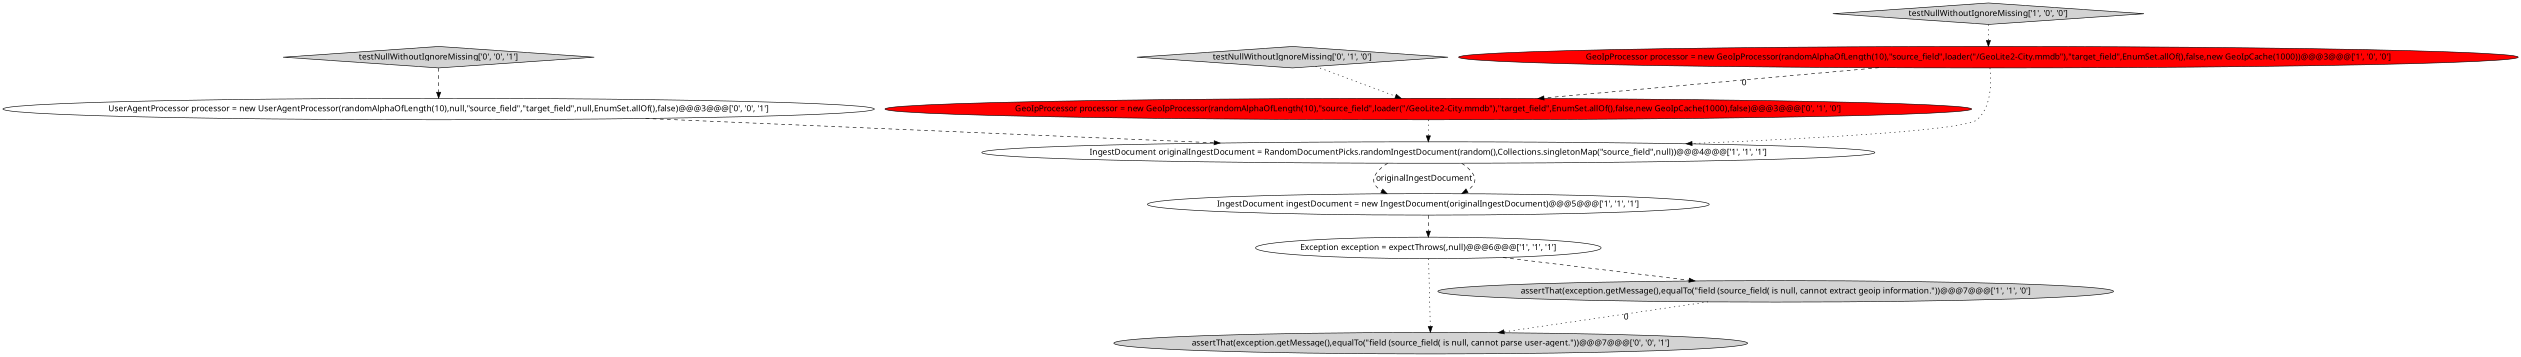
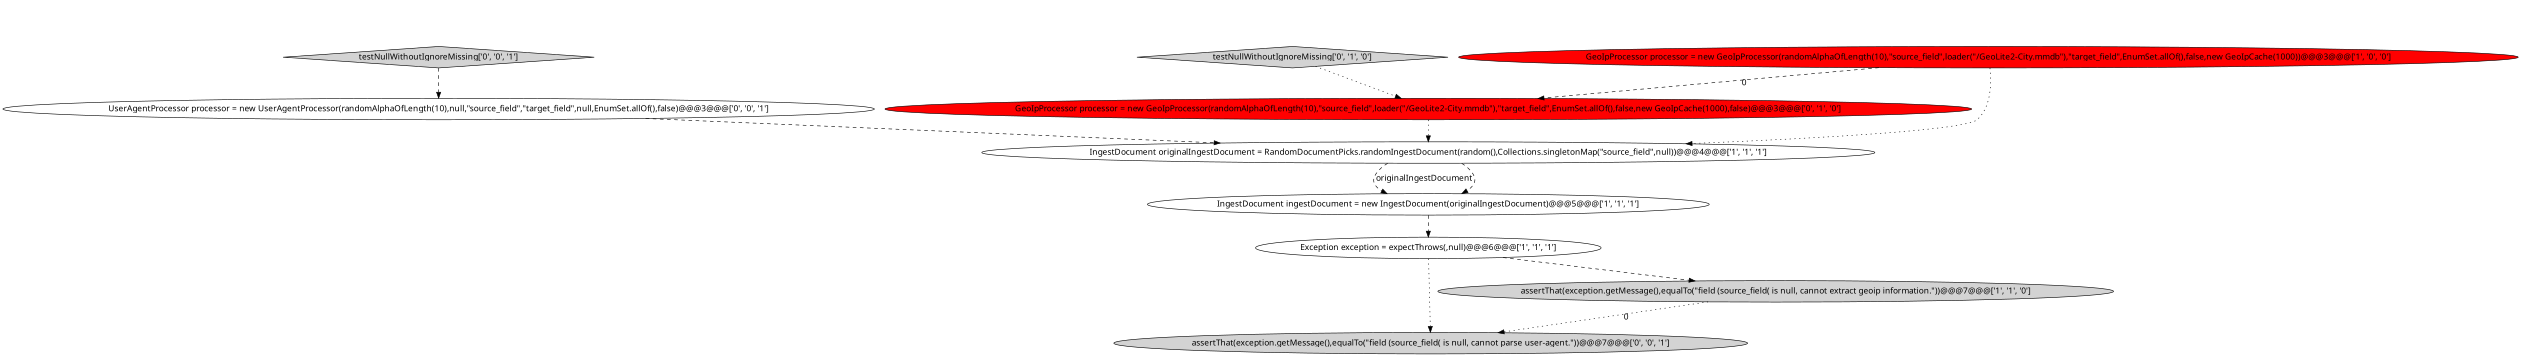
(1988, 14) -> none
